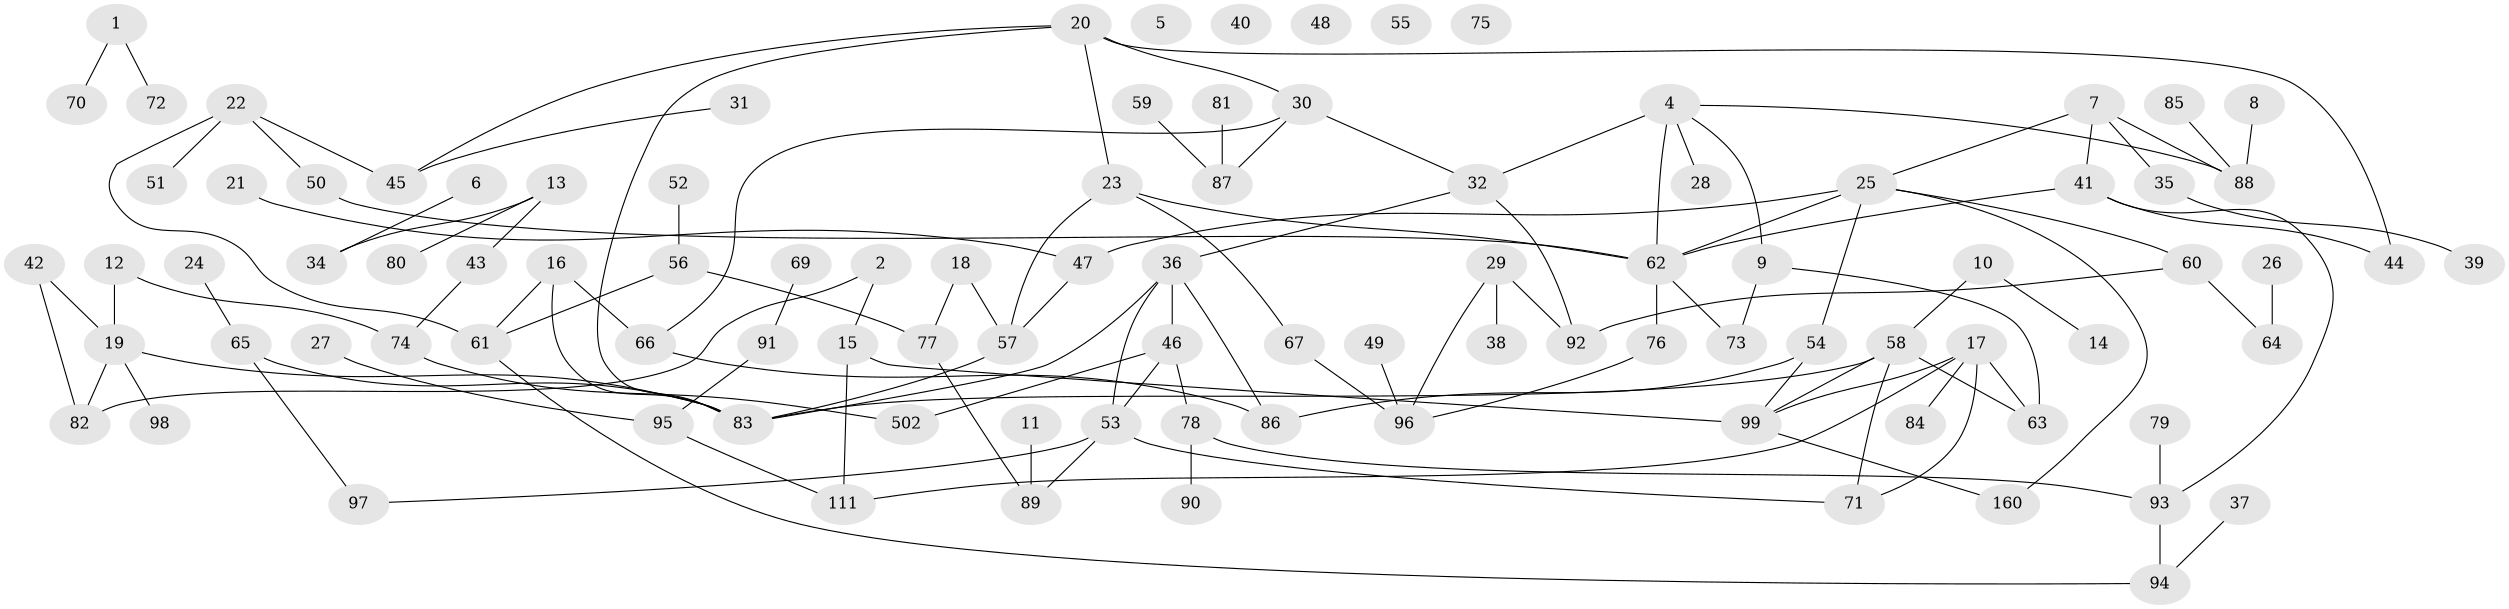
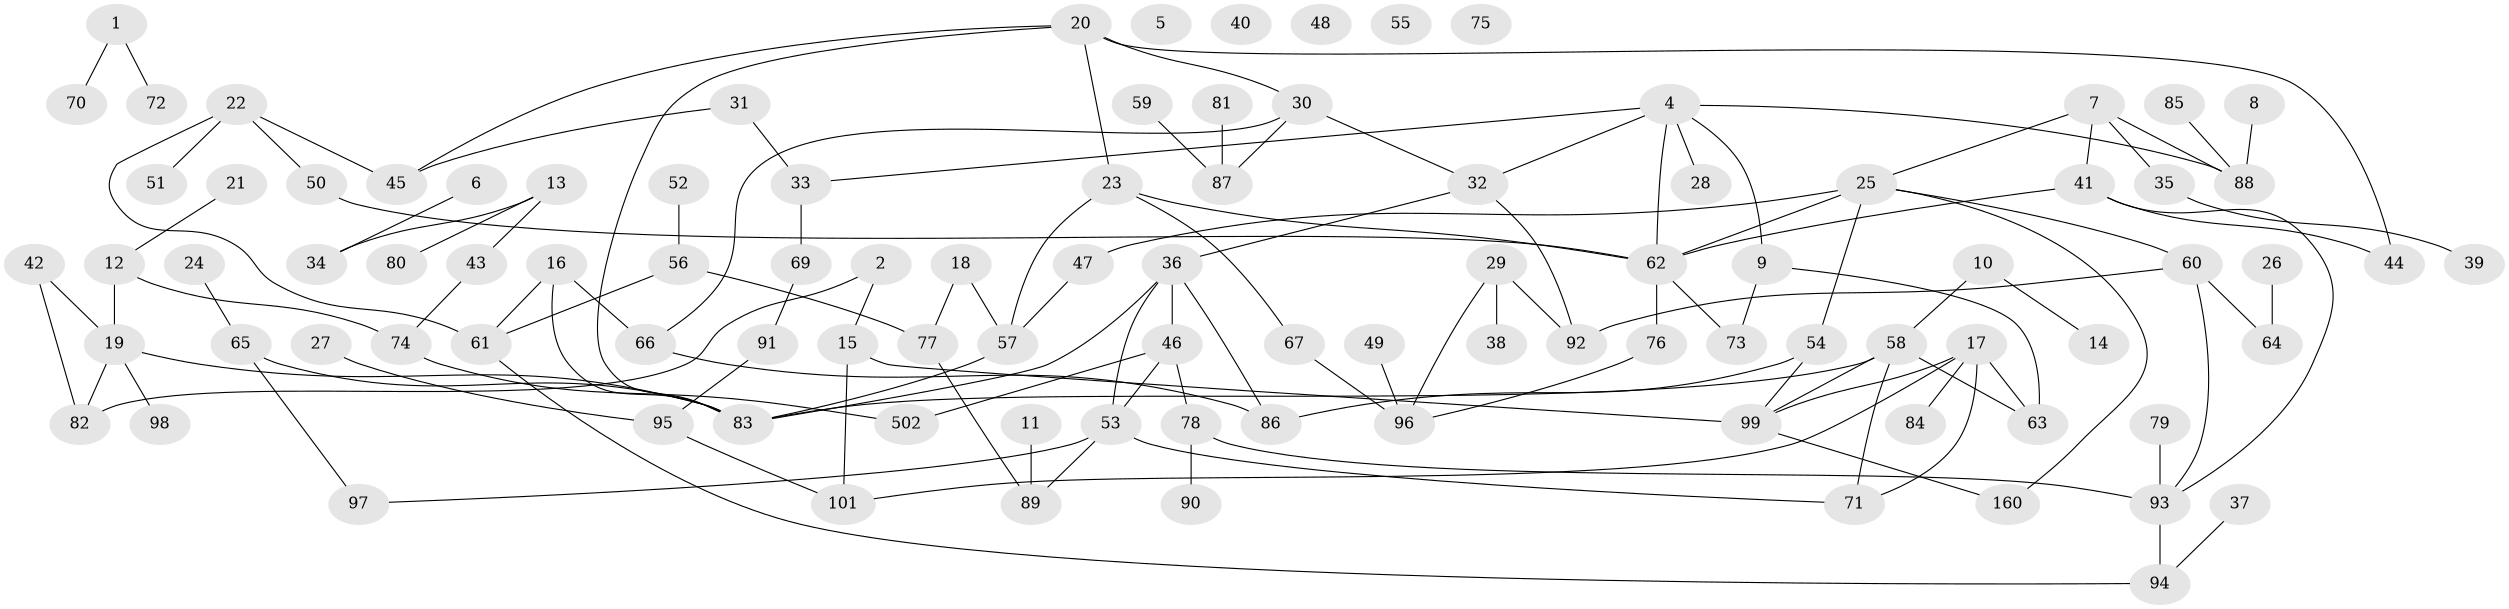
none -> (801, 184)
(576, 239) -> (177, 223)
none -> (2208, 389)
(843, 504) -> (843, 504)
